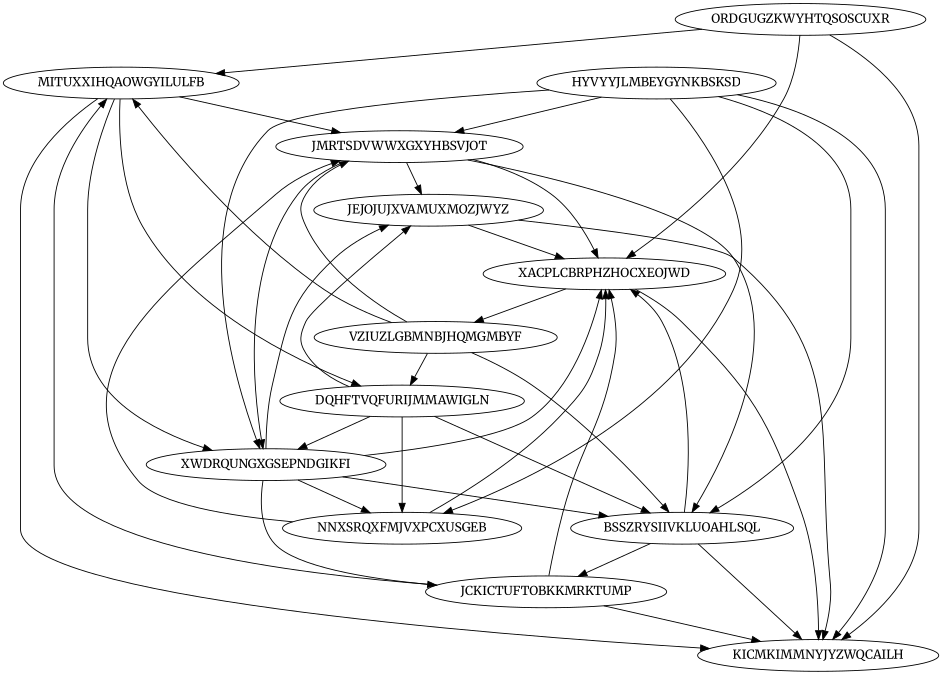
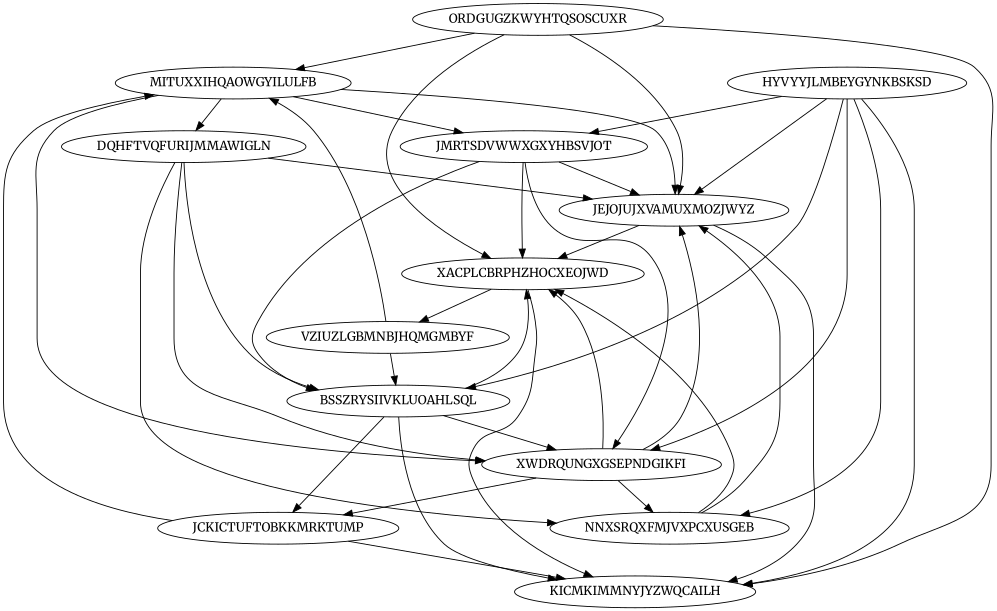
none -> (651, 94)
none -> (764, 144)
(322, 252) -> none
(118, 359) -> (780, 374)
(421, 365) -> none
(584, 452) -> none
(471, 496) -> (488, 429)
(125, 581) -> (529, 105)
